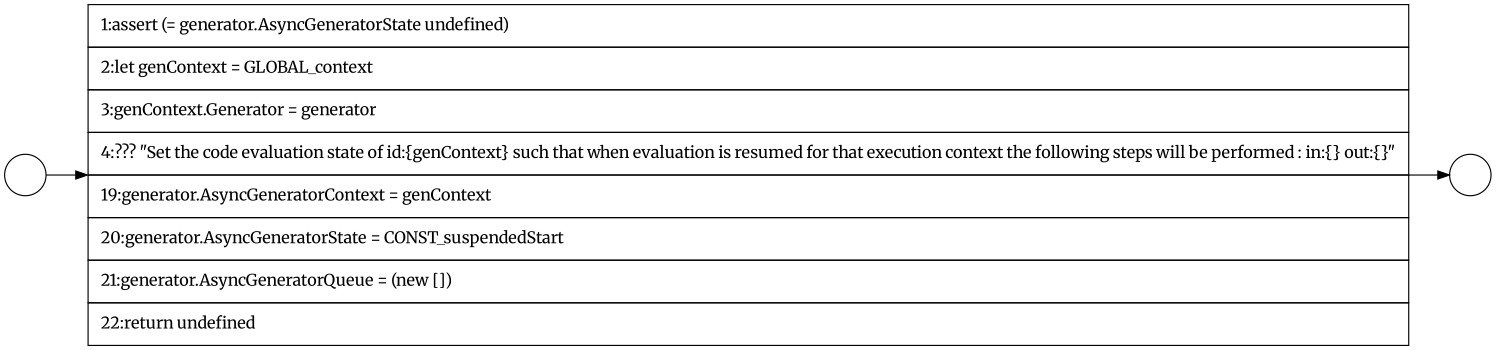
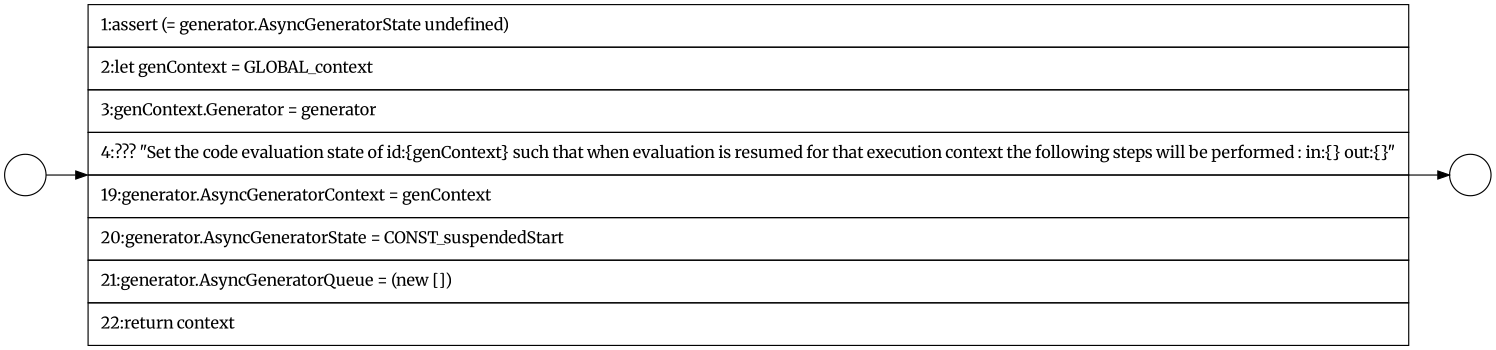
(178, 324) -> (168, 324)
